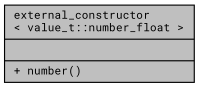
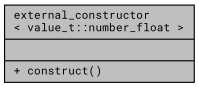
(48, 71) -> (59, 71)
